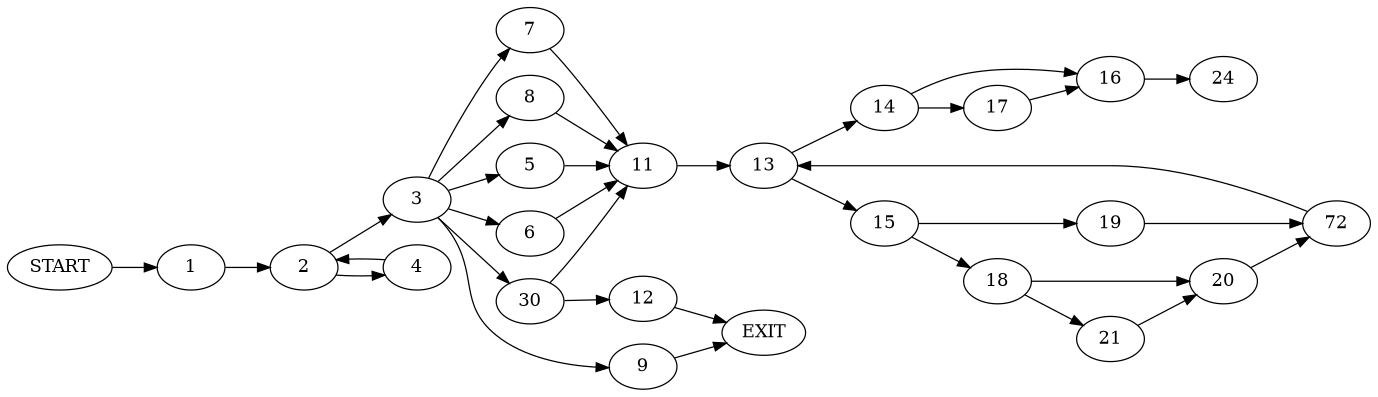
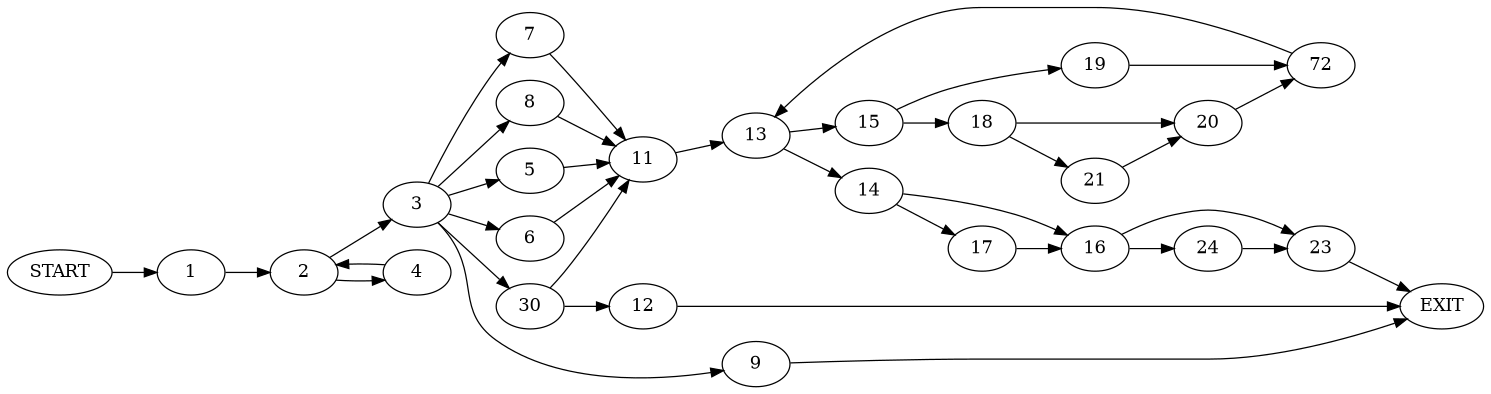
none -> (1321, 249)
